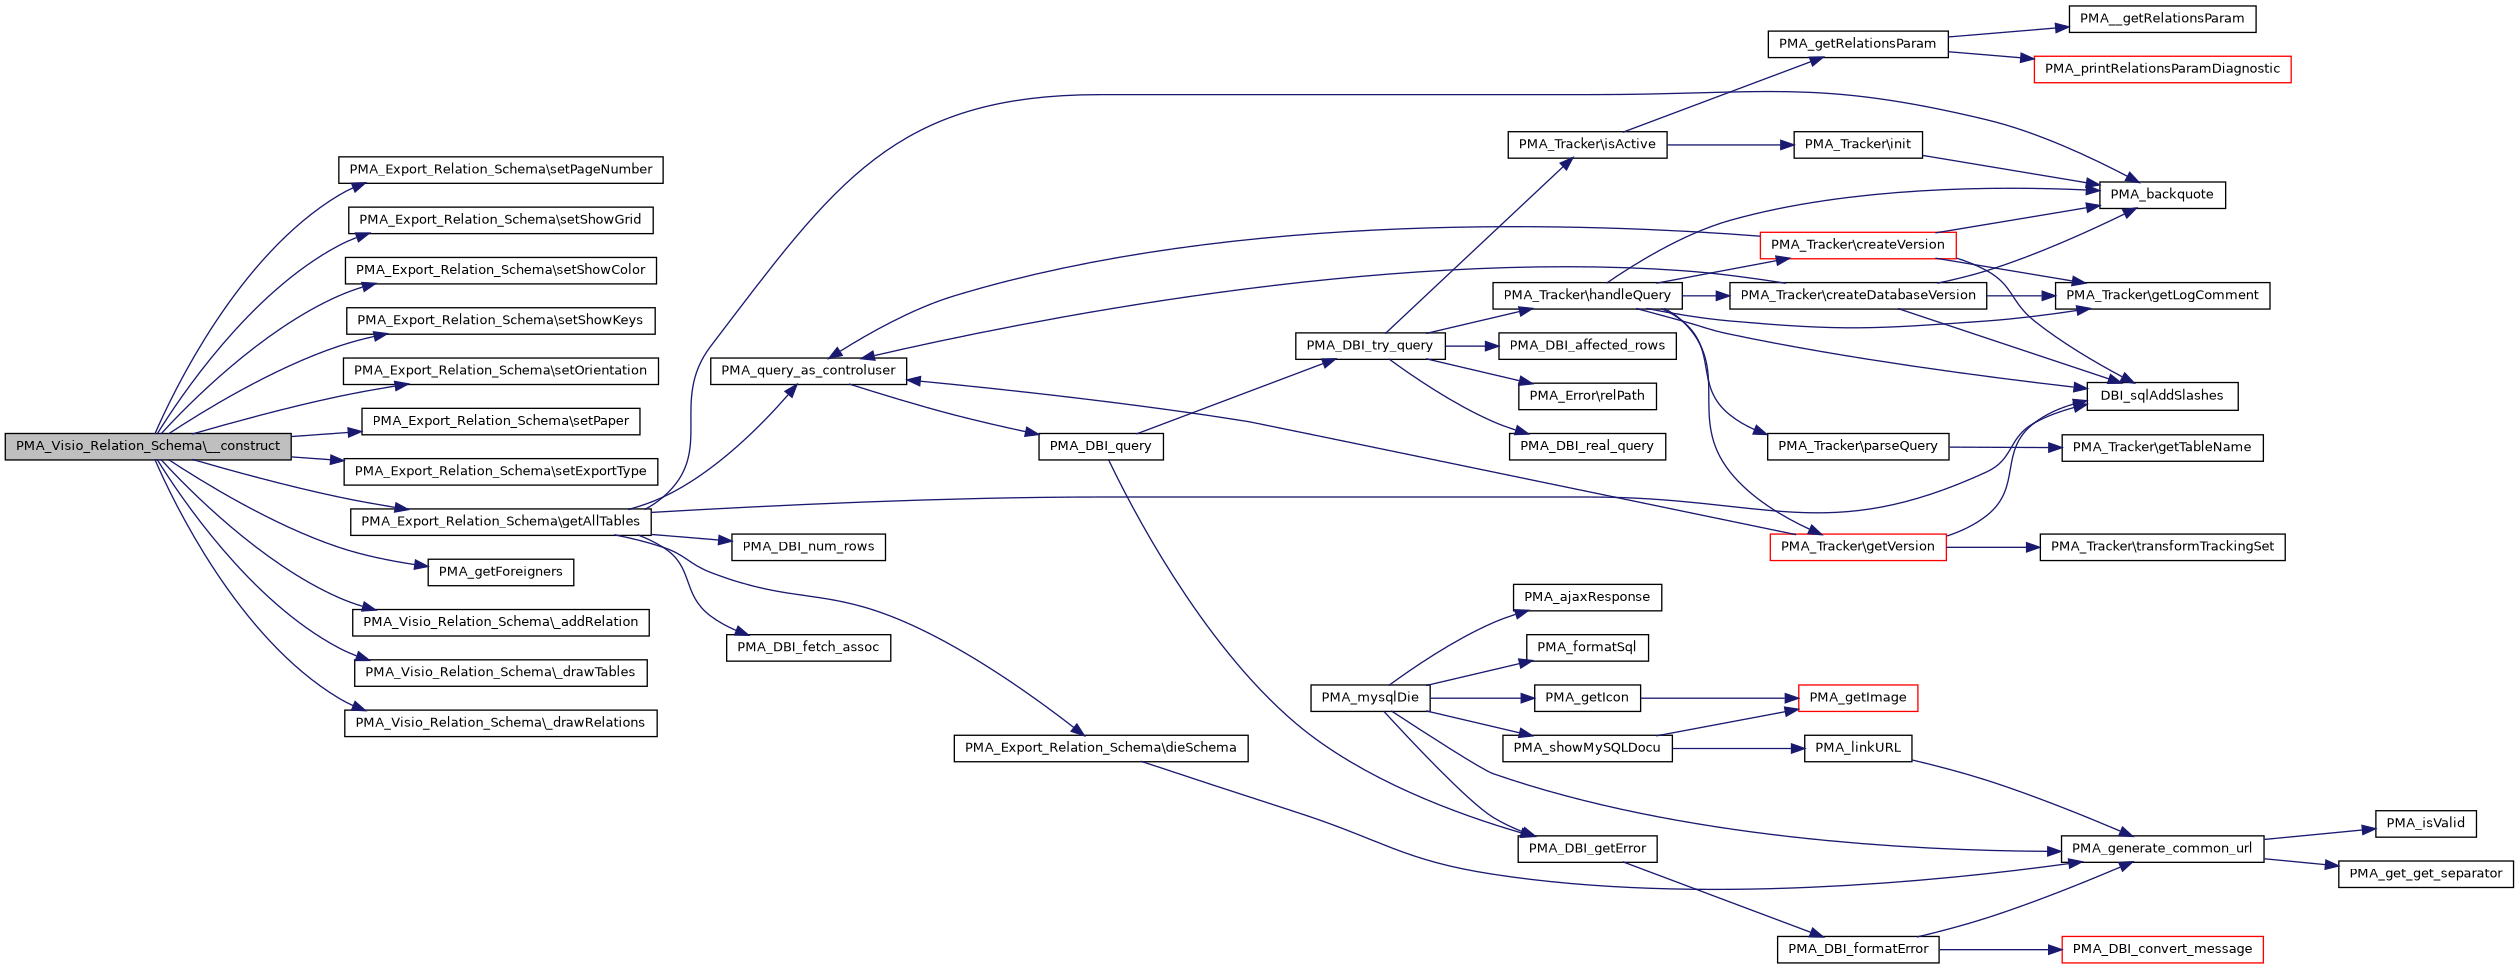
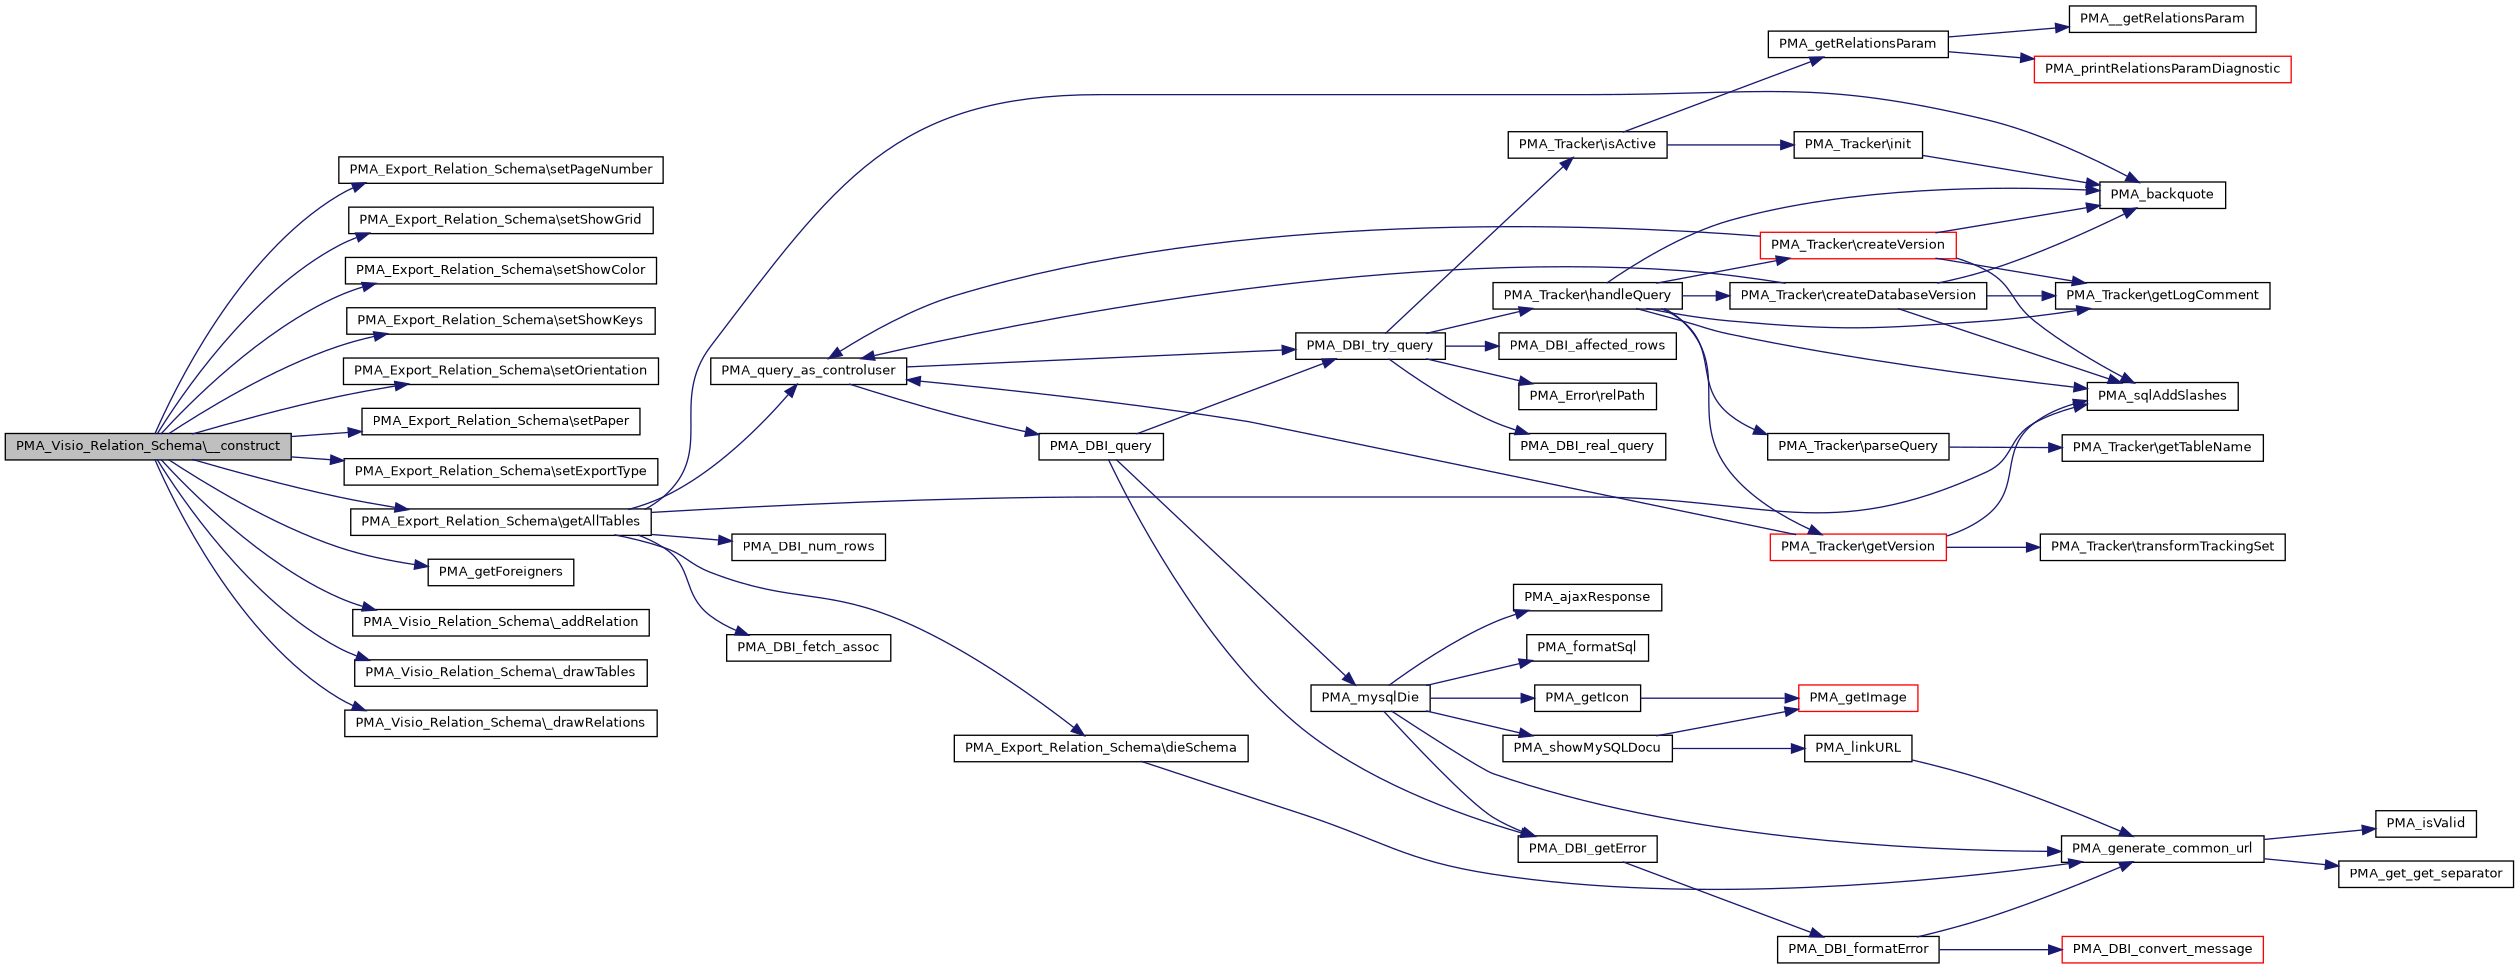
none -> (1095, 358)
(2163, 396) -> (2163, 396)
none -> (1231, 568)
